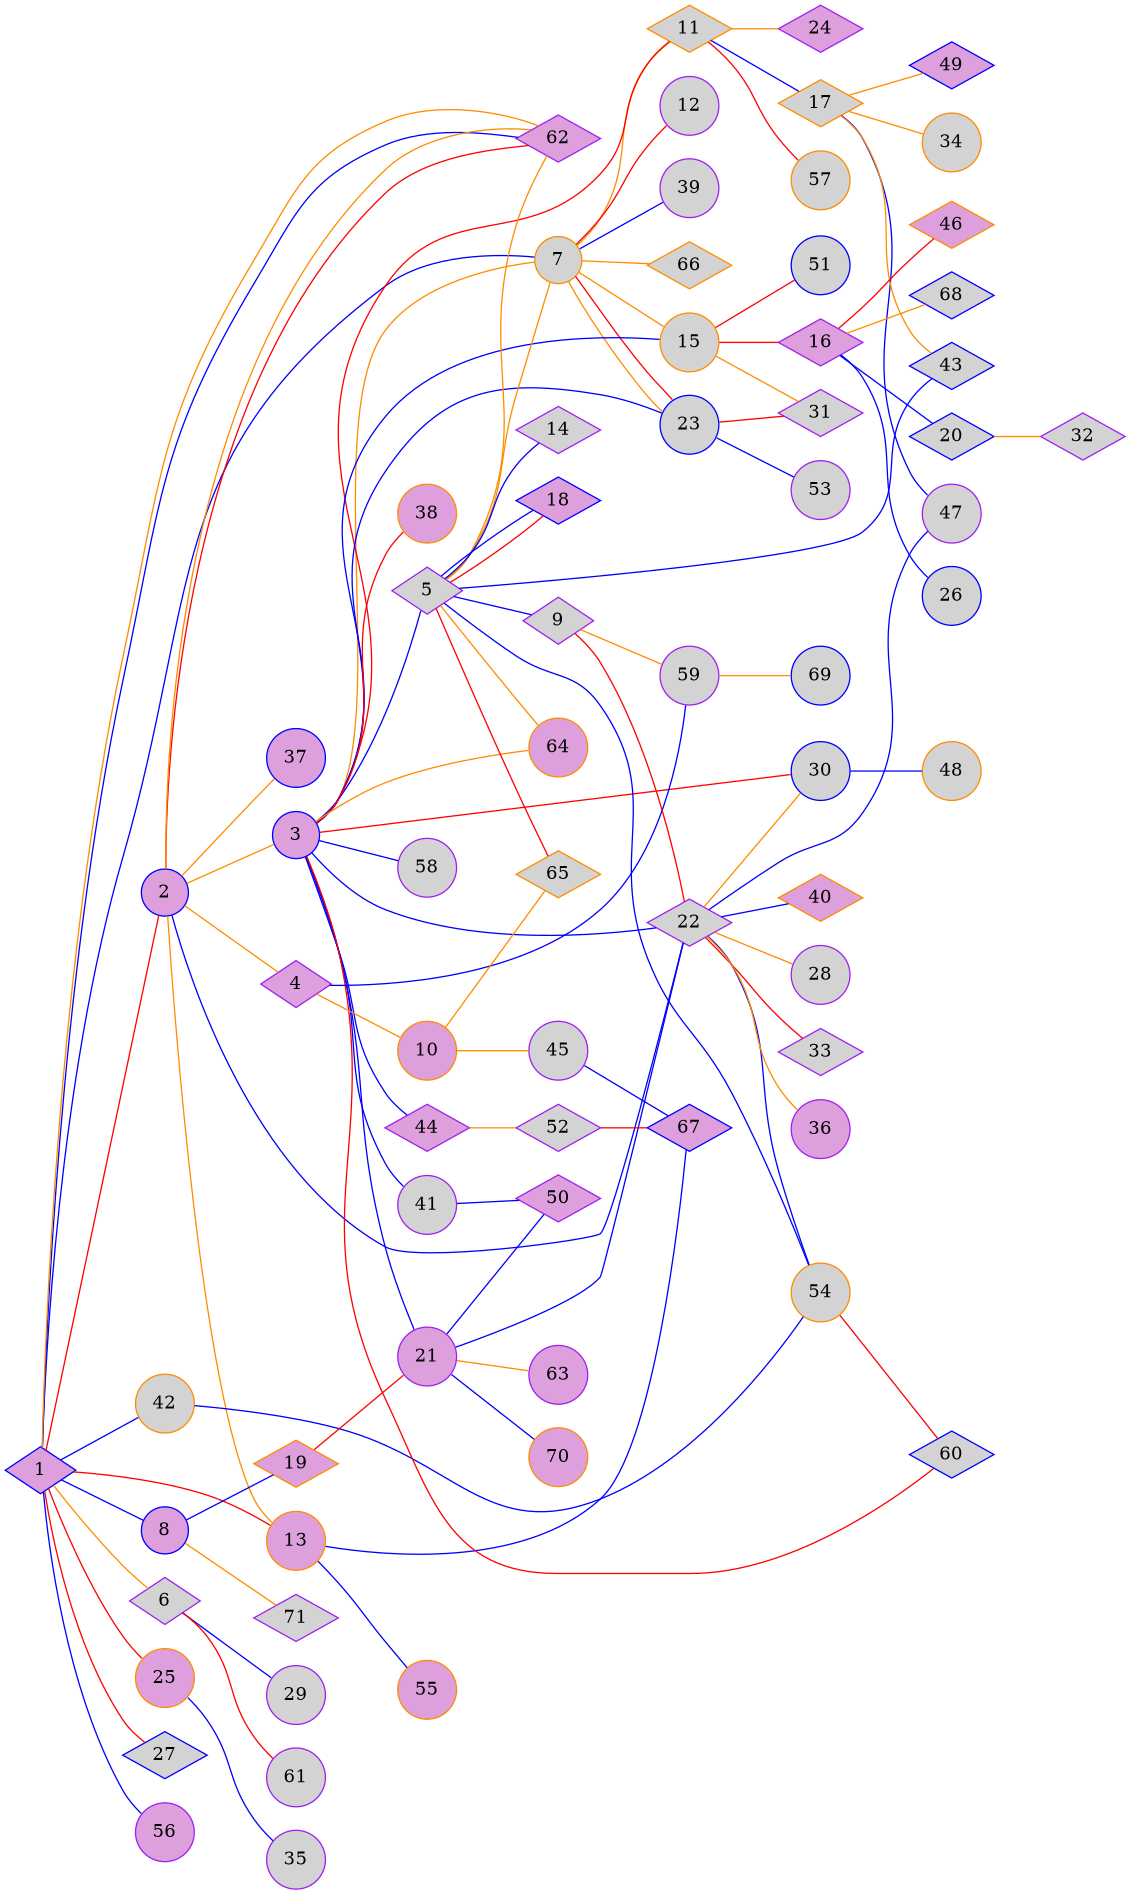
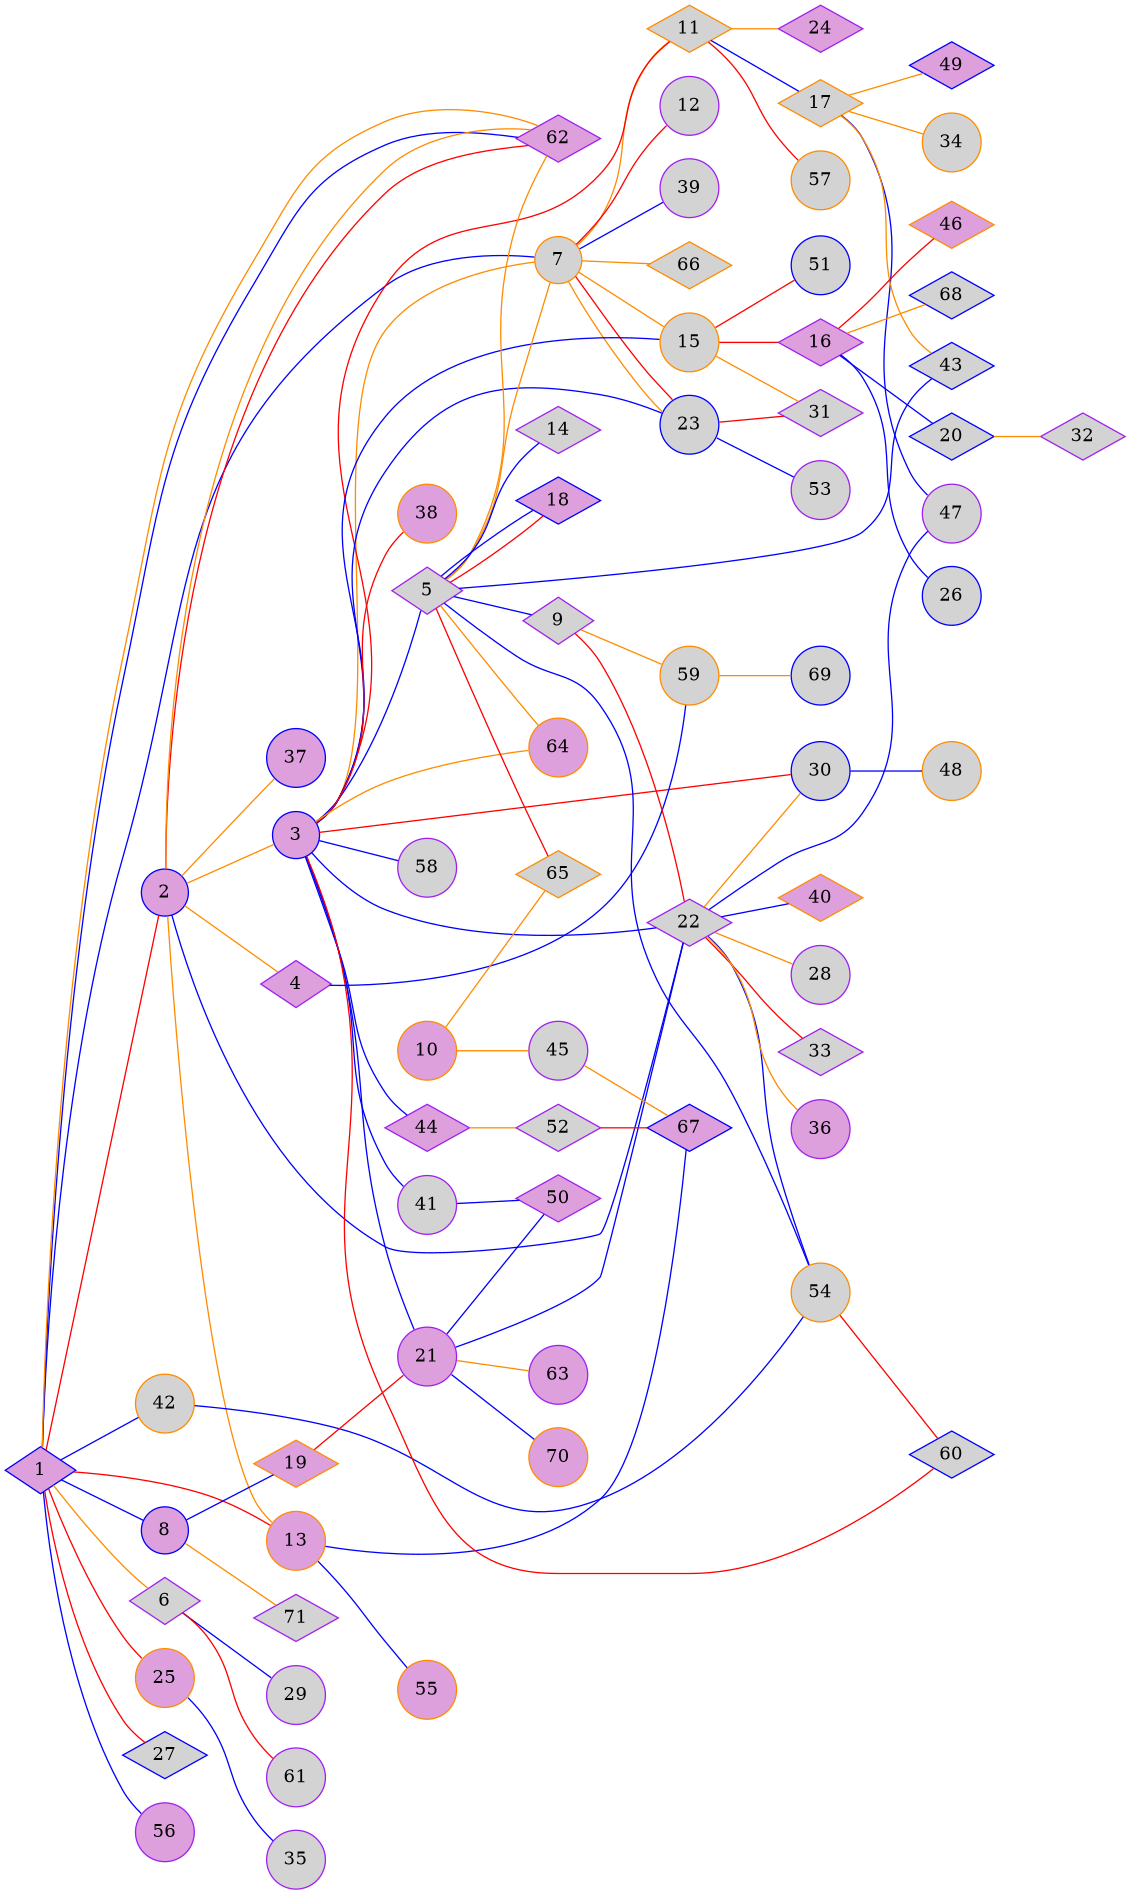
(689, 676) -> (689, 676)
(363, 1018) -> none
(626, 1091) -> (626, 1091)
